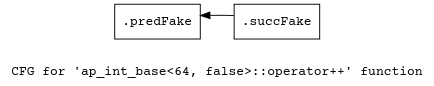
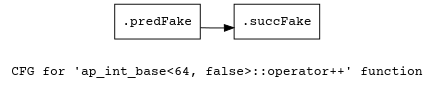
(222, 15) -> (212, 28)
